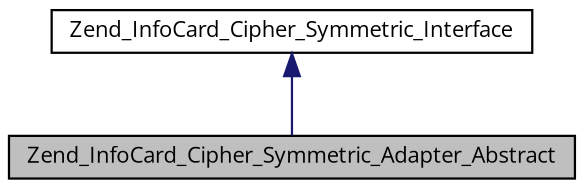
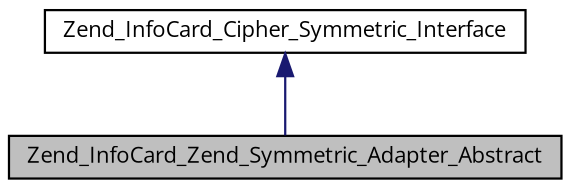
(292, 157) -> (285, 157)
